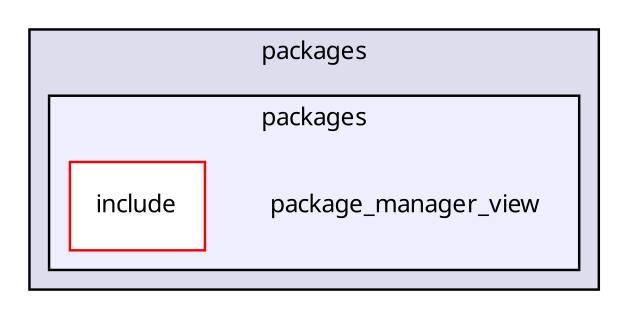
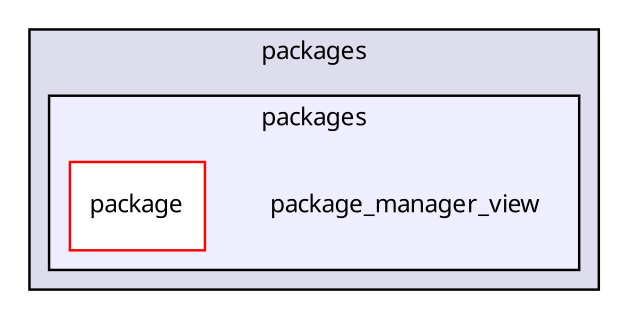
(137, 206) -> (137, 206)
